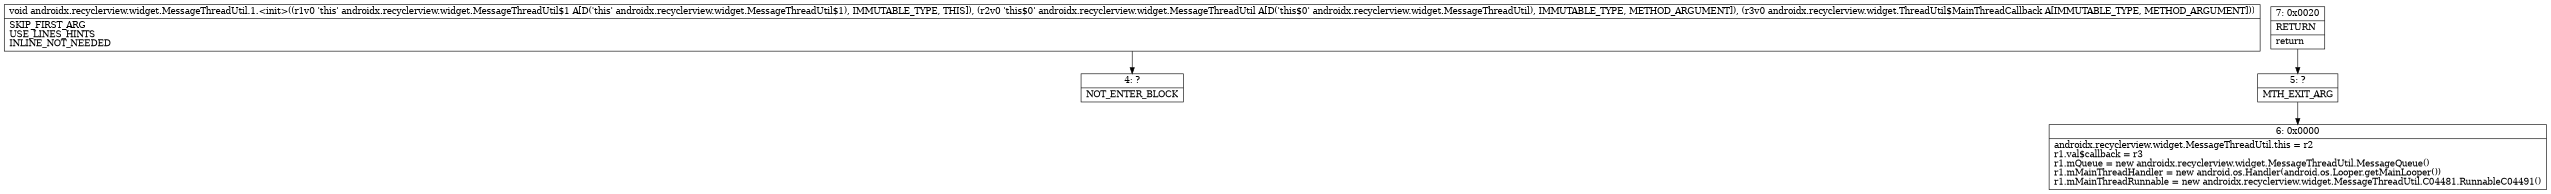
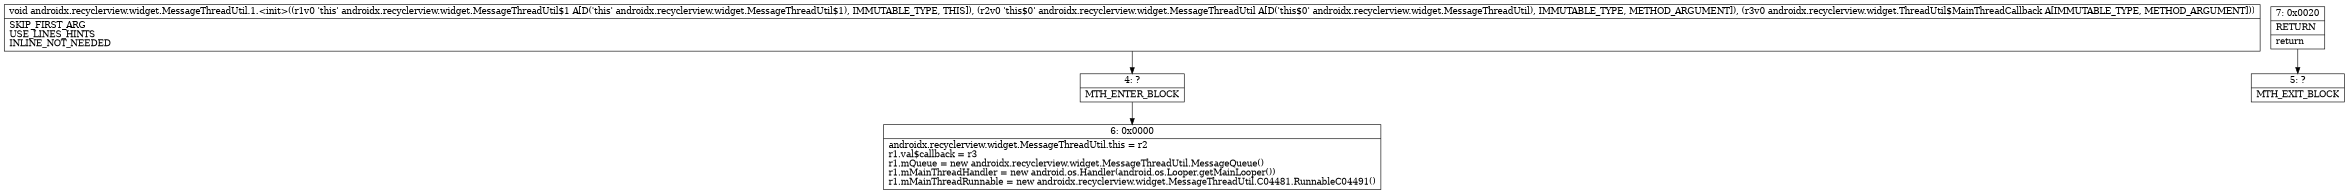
(1132, 95) -> (1132, 95)
(2298, 95) -> (2298, 95)
(2298, 110) -> (1132, 110)
